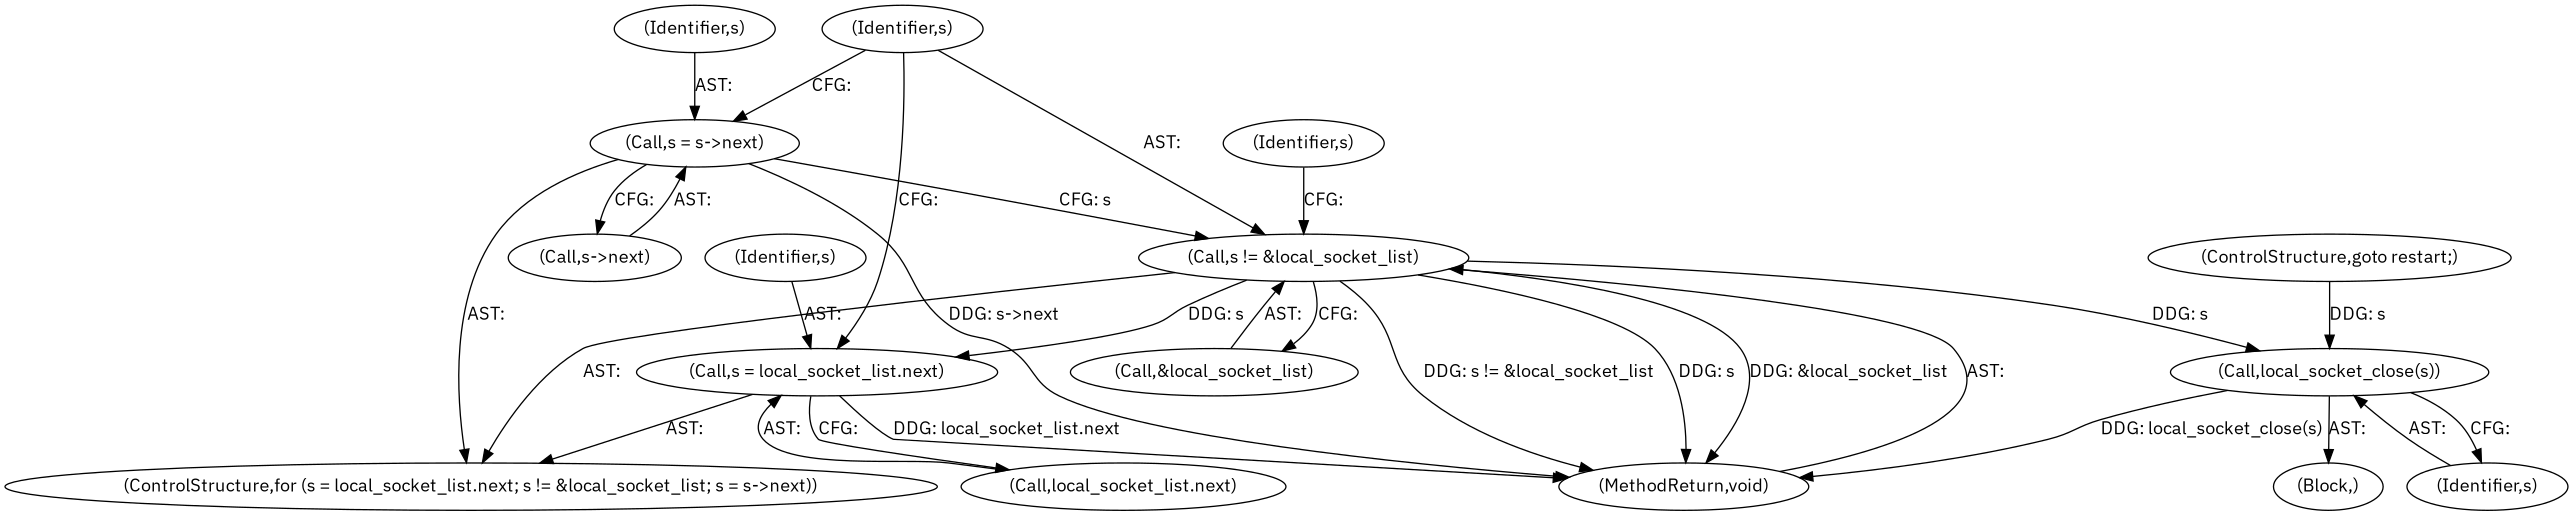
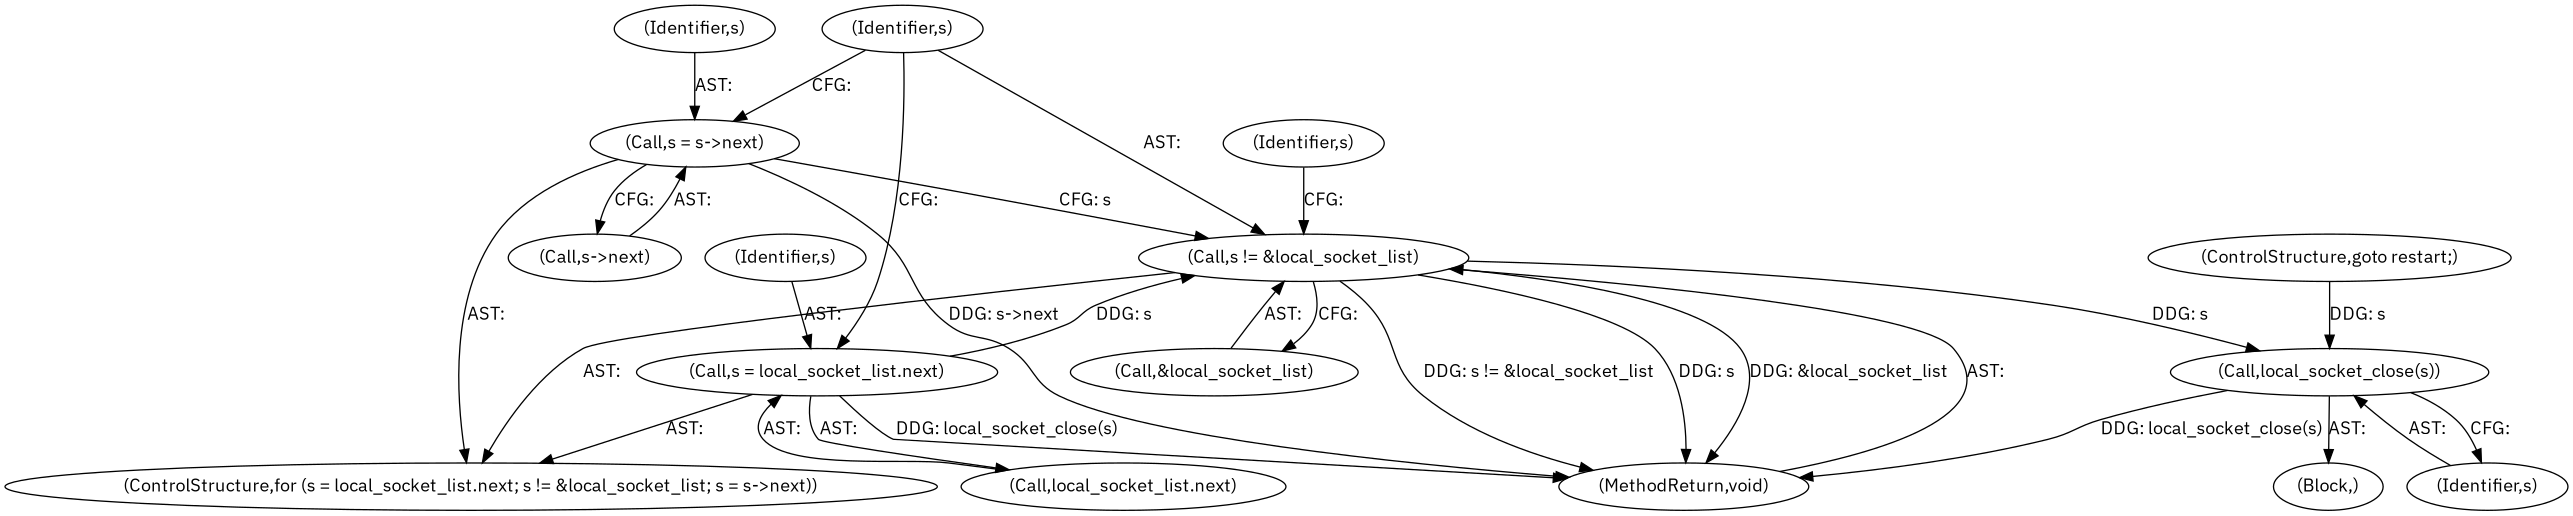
(1113, 335) -> (1068, 324)
(841, 429) -> (841, 429)
(1007, 429) -> (1007, 429)
